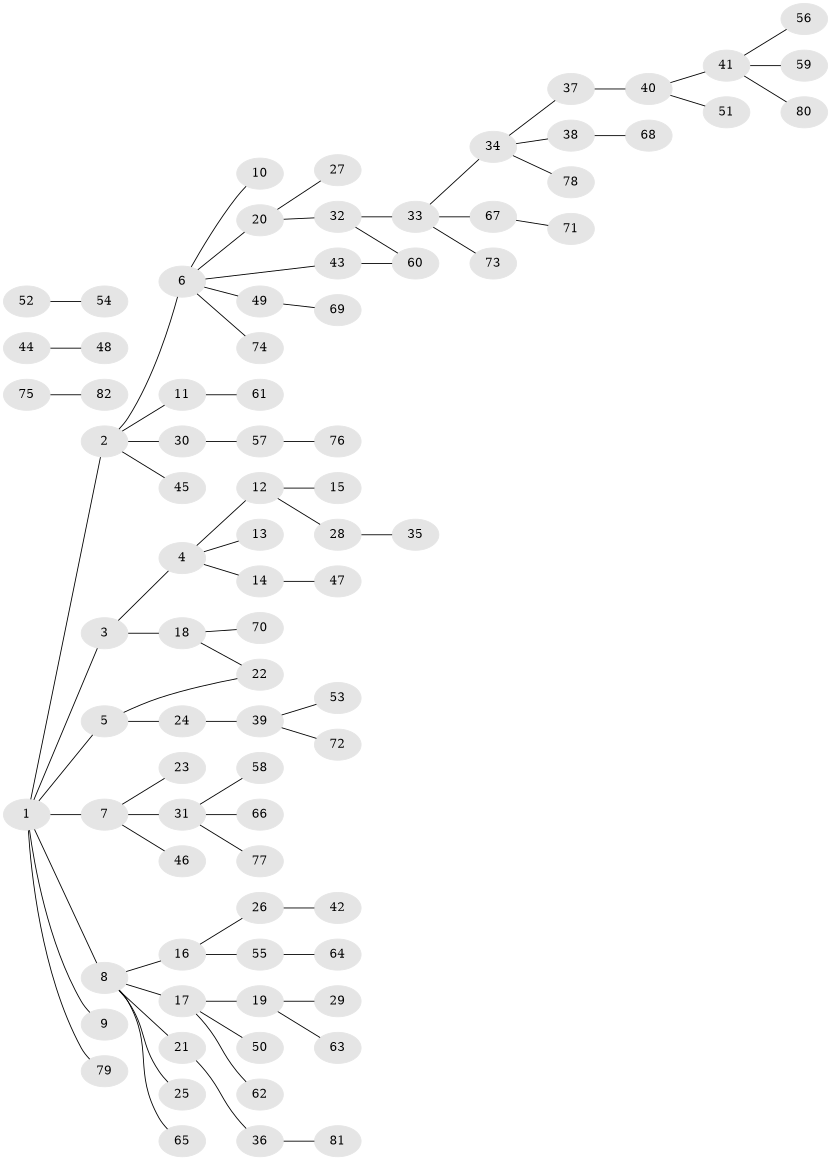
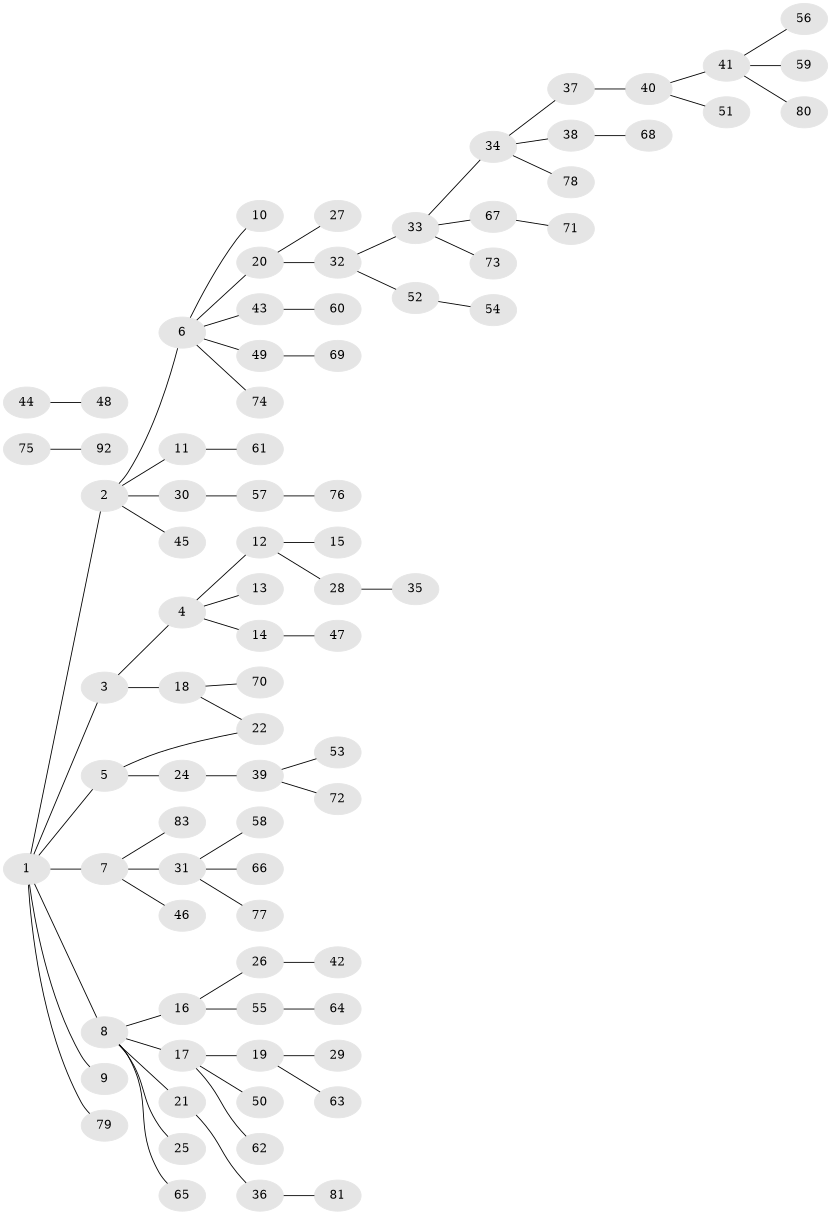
(377, 240) -> (377, 280)
(105, 395) -> (105, 449)
(182, 768) -> (182, 822)
